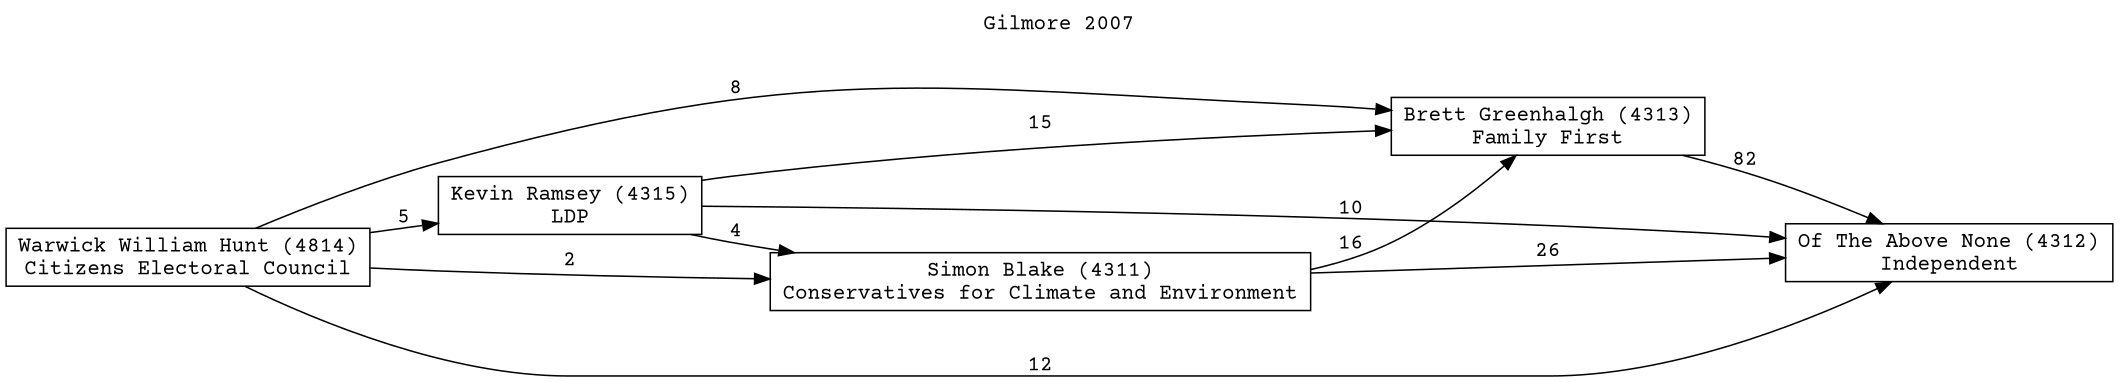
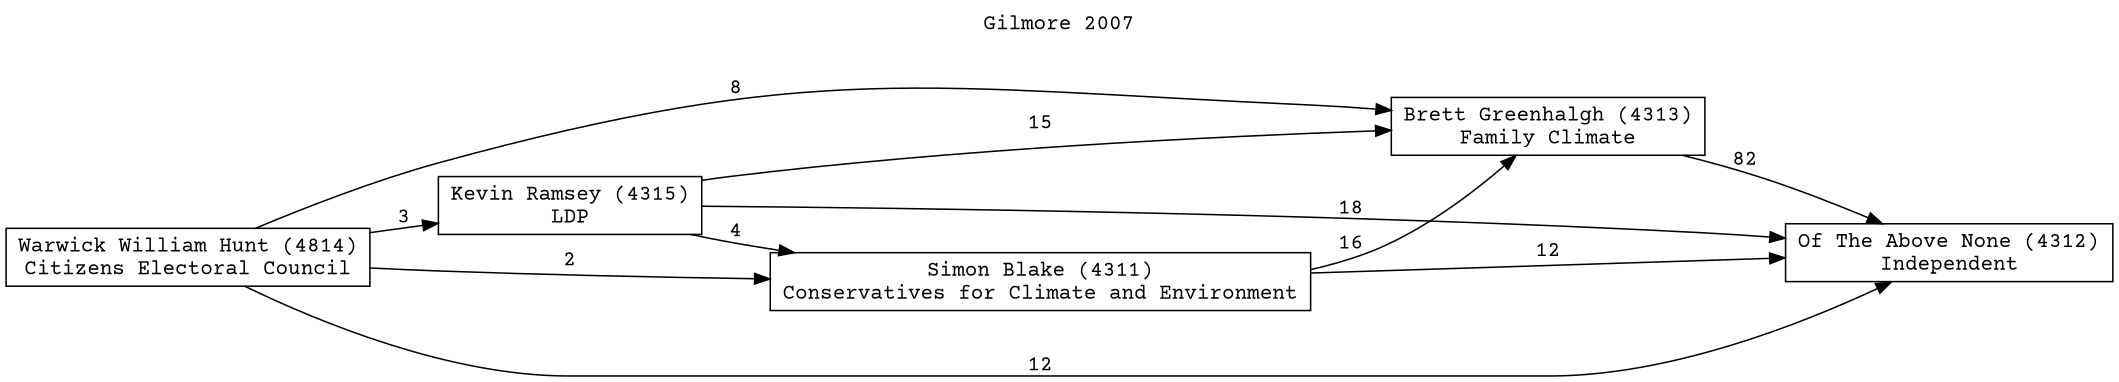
(1548, 126) -> (1548, 126)
(1351, 208) -> (1351, 208)
(404, 217) -> (404, 217)
(1548, 250) -> (1548, 250)
